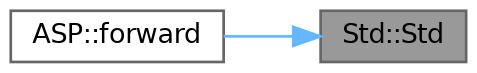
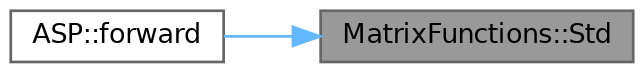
(393, 36) -> (477, 36)
